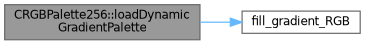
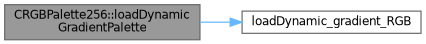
(301, 22) -> (332, 22)
